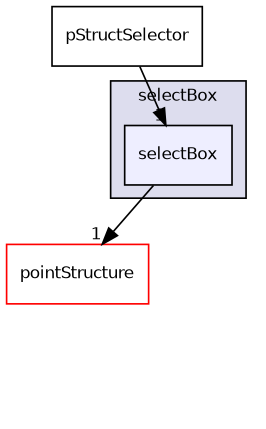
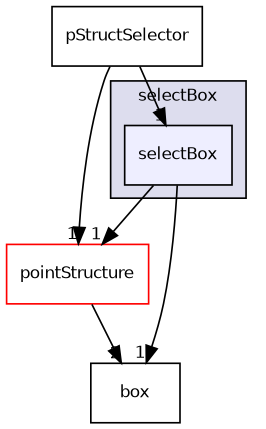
none -> (89, 146)
none -> (135, 393)
